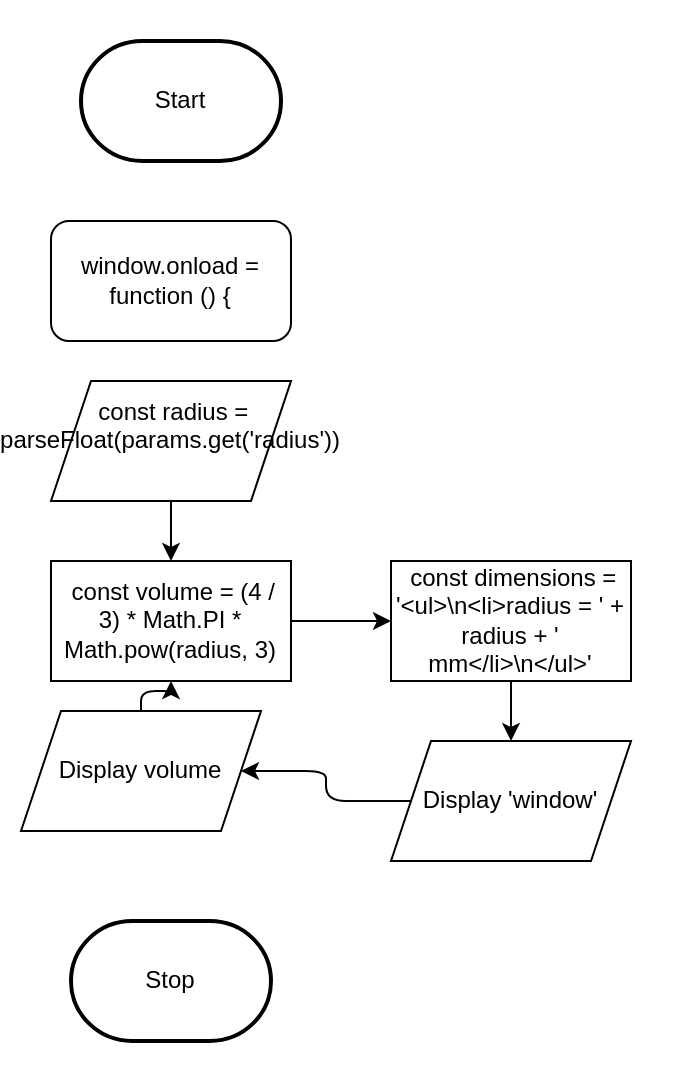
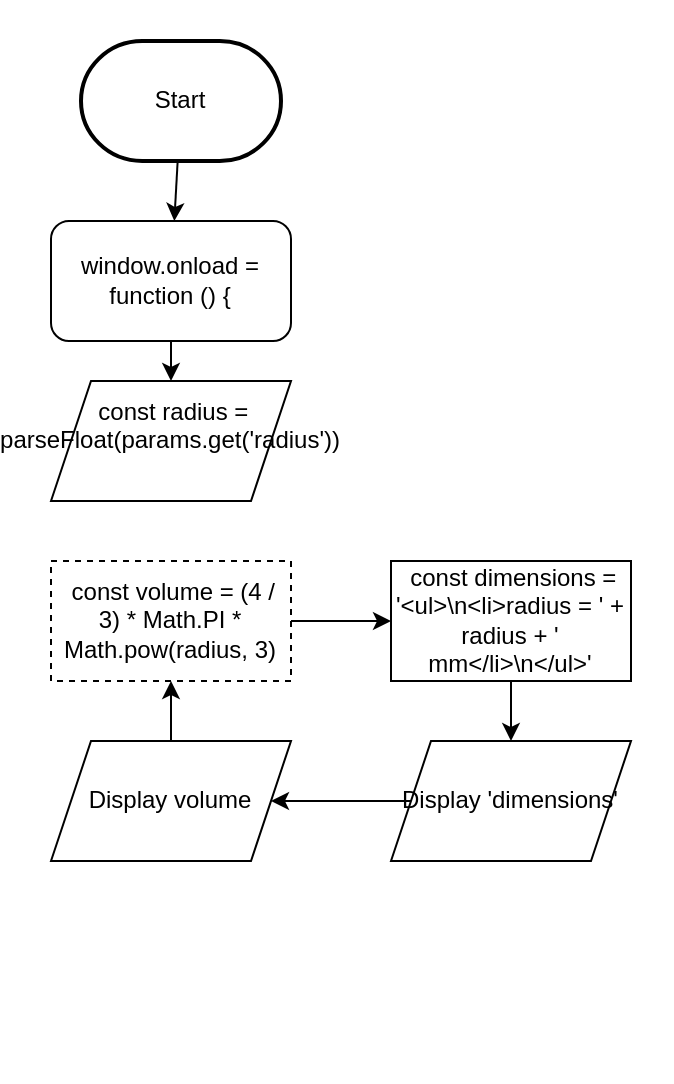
none -> (176, 184)
none -> (171, 354)
(171, 524) -> none
(171, 621) -> (171, 621)
(141, 771) -> (171, 801)
(511, 801) -> (511, 801)
(171, 981) -> none
